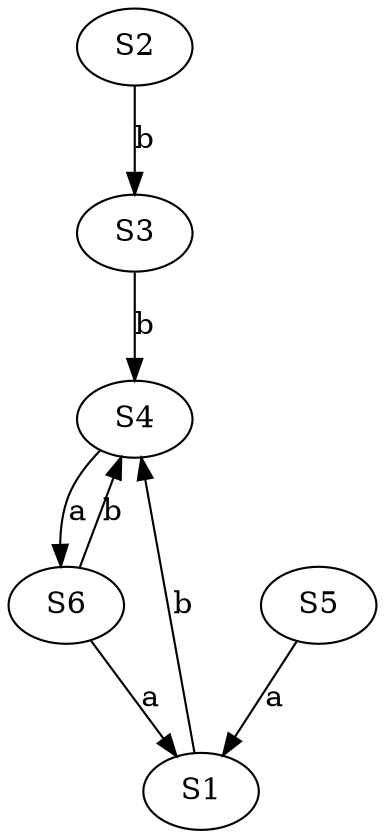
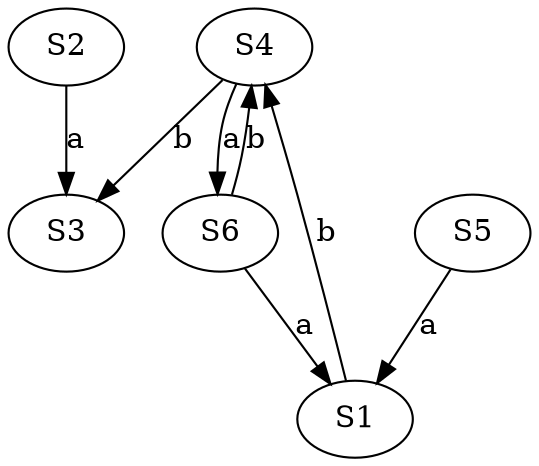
(145, 140) -> (76, 140)
(135, 315) -> (168, 133)
